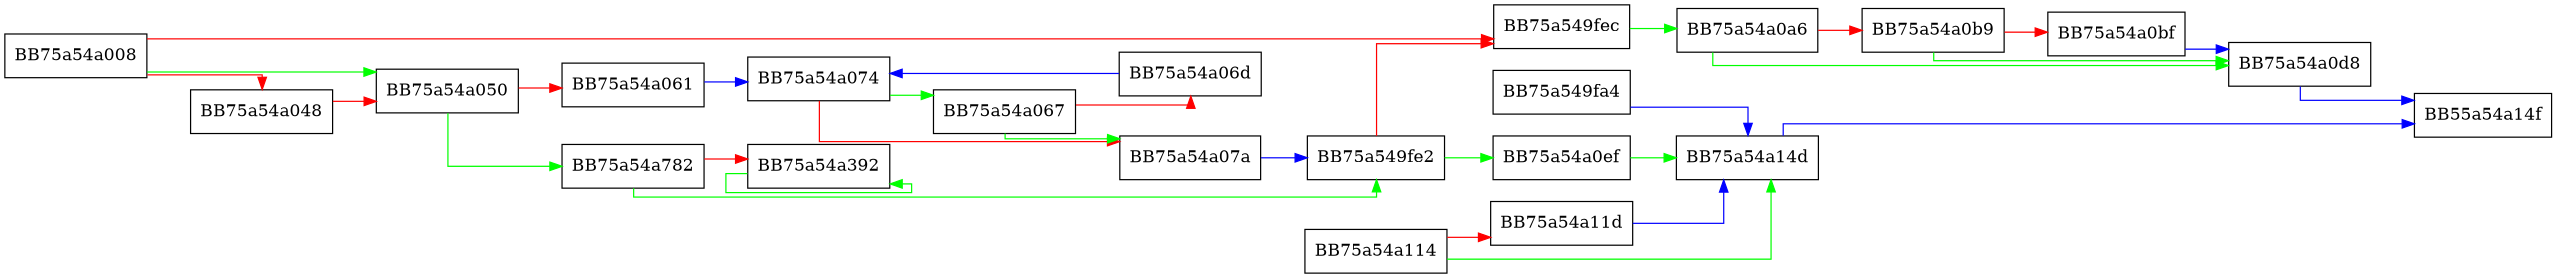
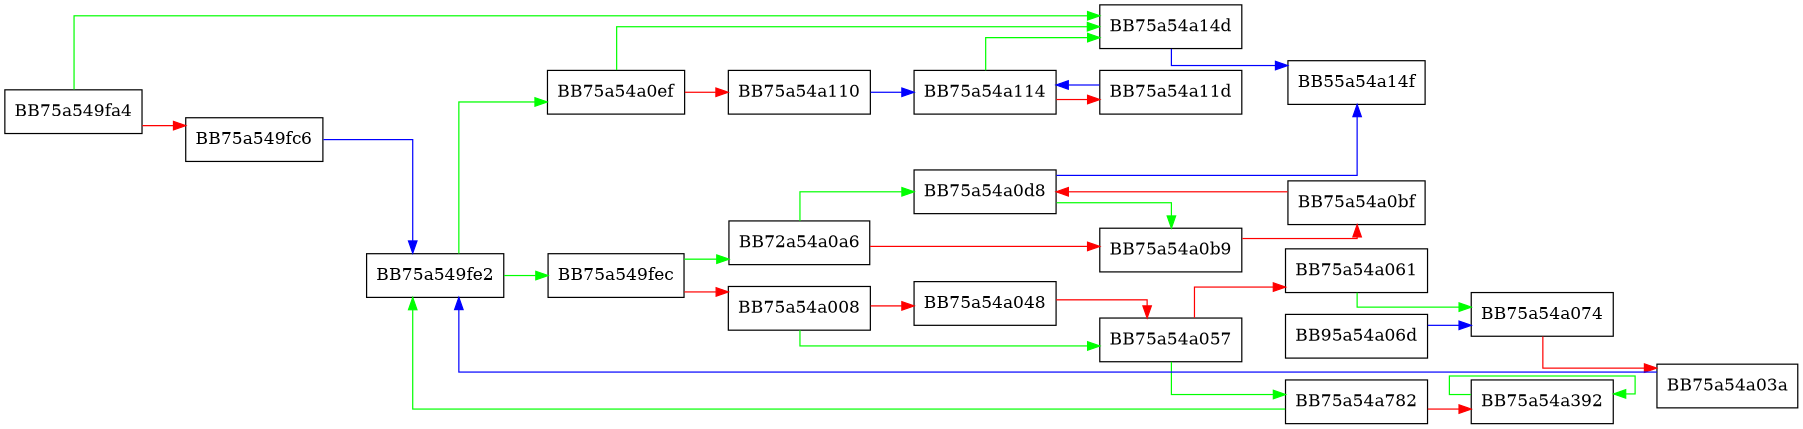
(1747, 30) -> (799, 243)
(814, 39) -> (700, 292)
(1377, 47) -> (520, 276)
(2201, 49) -> (1178, 192)
(2071, 61) -> (1121, 203)
(1190, 74) -> (1357, 336)
(720, 82) -> (1401, 307)
(447, 91) -> (1171, 340)
none -> (799, 92)
(1697, 107) -> (544, 16)
(1004, 112) -> none
none -> (254, 140)
(1190, 158) -> (1727, 386)
(1694, 223) -> (1084, 85)
